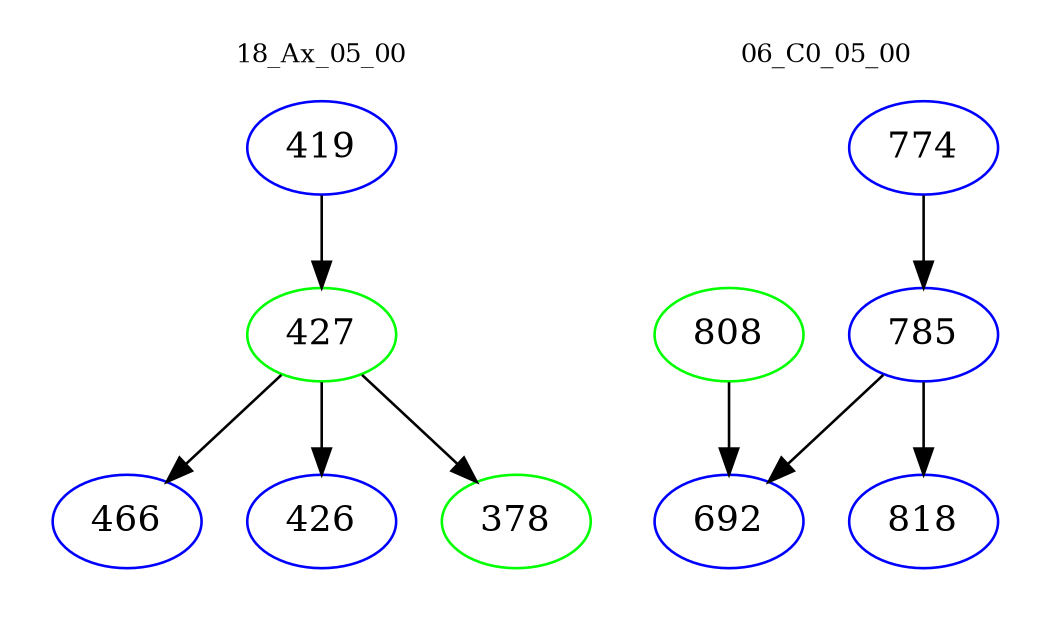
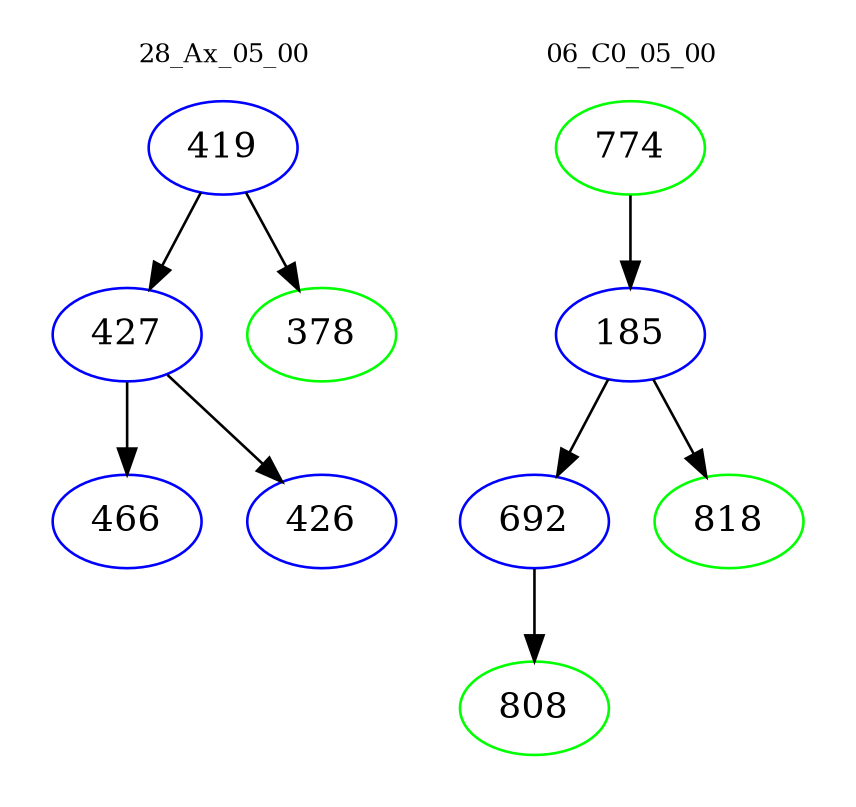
(322, 56) -> (224, 56)
(924, 148) -> (630, 148)
(322, 335) -> (127, 335)
(924, 335) -> (630, 335)
(729, 415) -> (534, 602)
(410, 419) -> (266, 230)
(924, 521) -> (729, 521)
